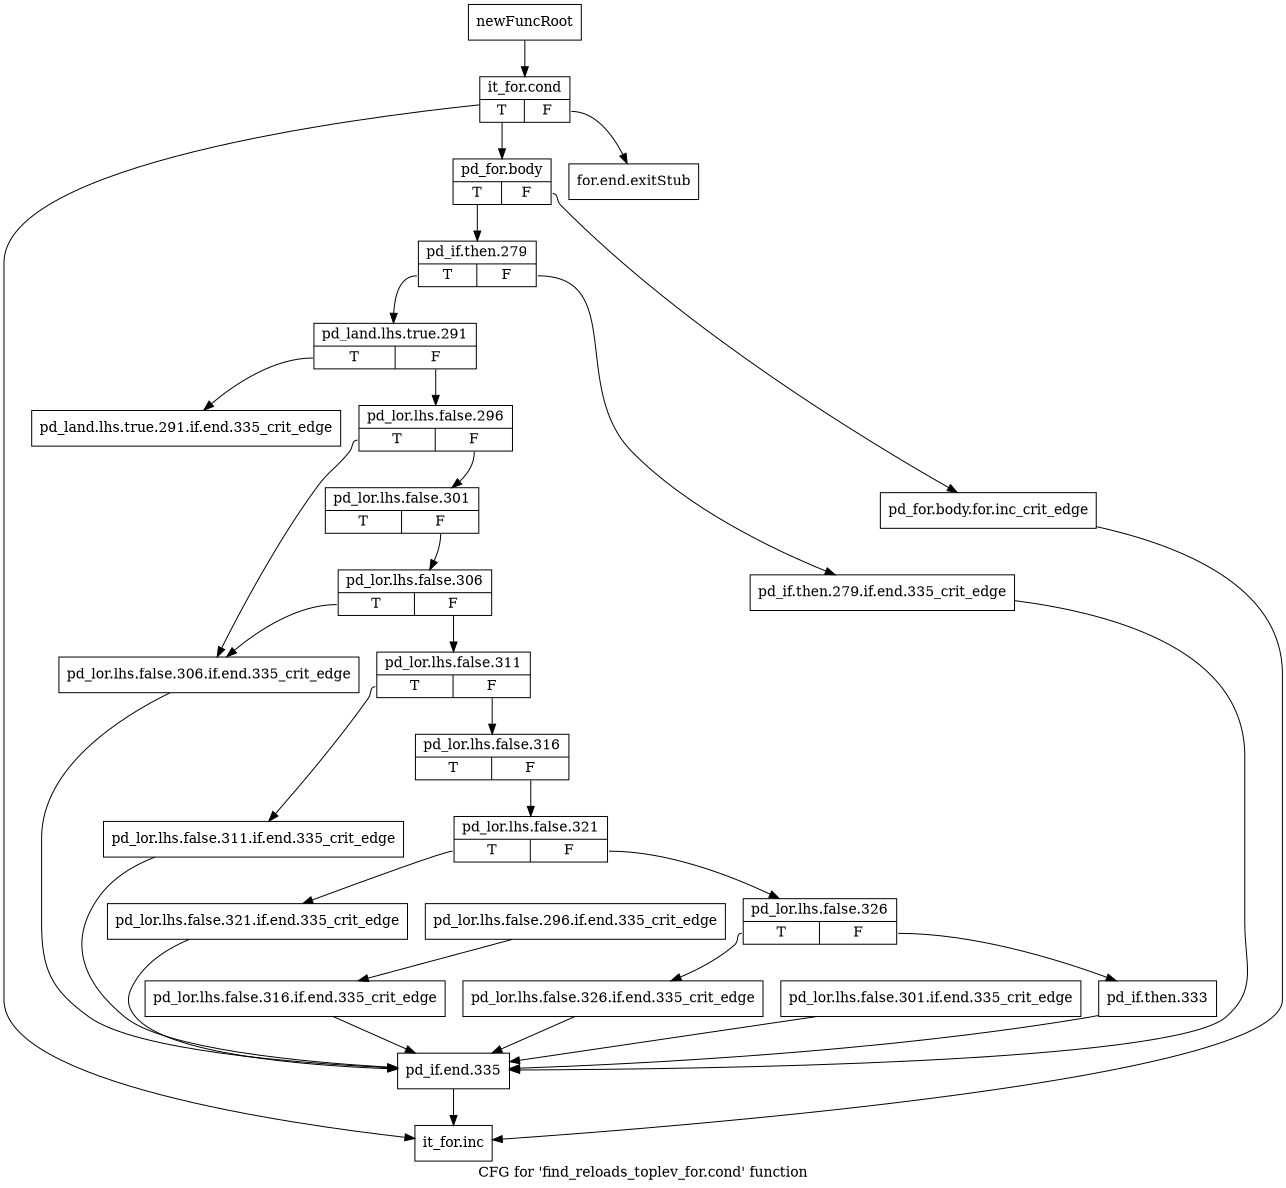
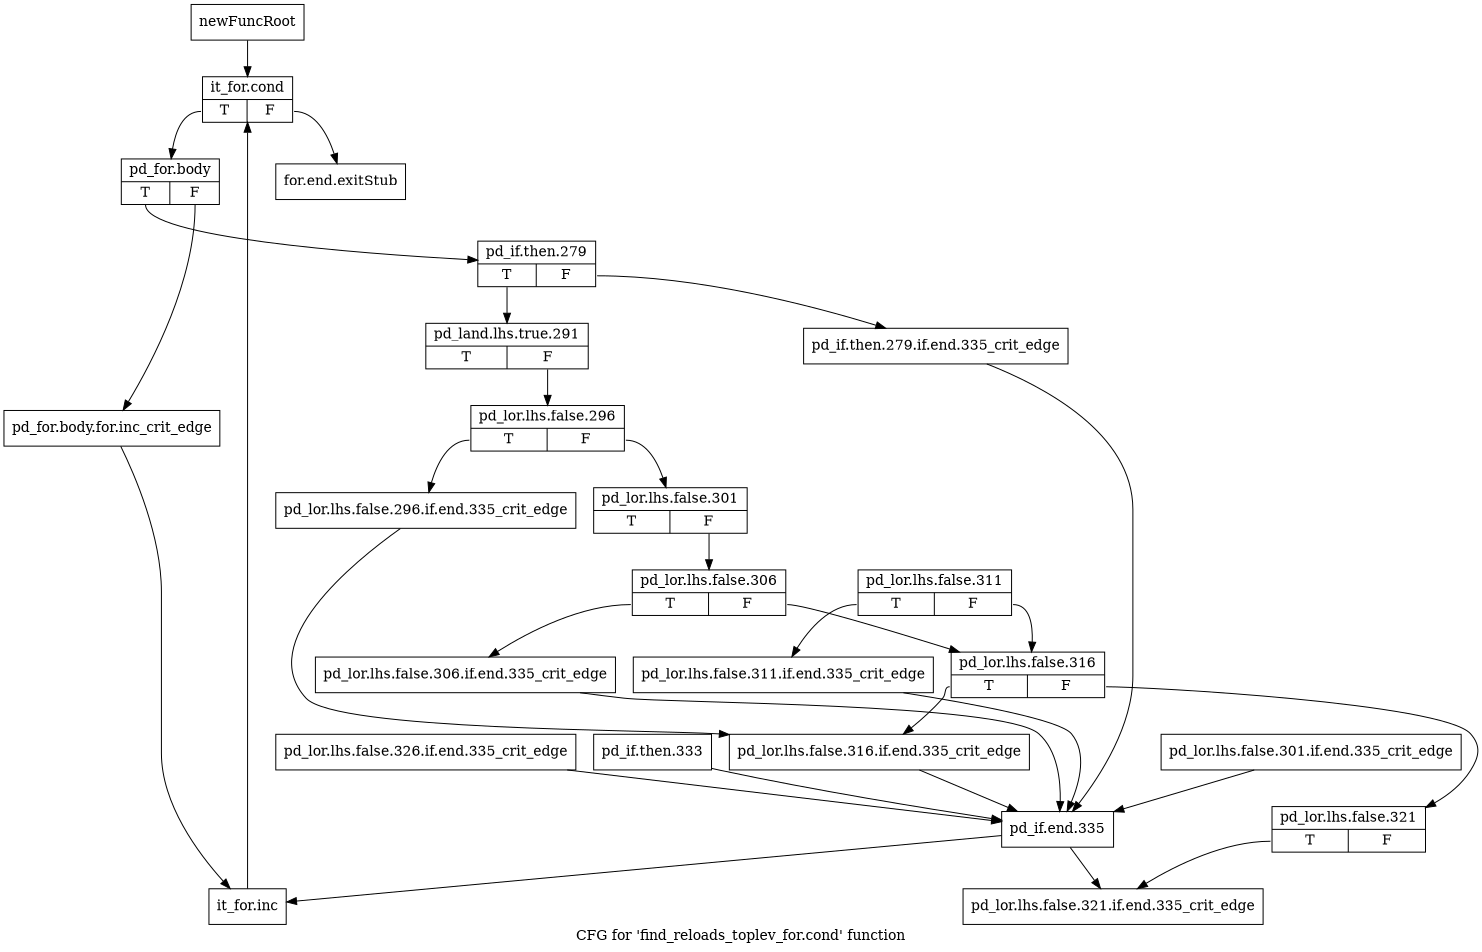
(186, 428) -> none
(283, 539) -> (444, 455)
(4, 591) -> (248, 511)
(454, 629) -> (869, 625)
none -> (935, 707)
(820, 921) -> none
(132, 1011) -> (1082, 864)
